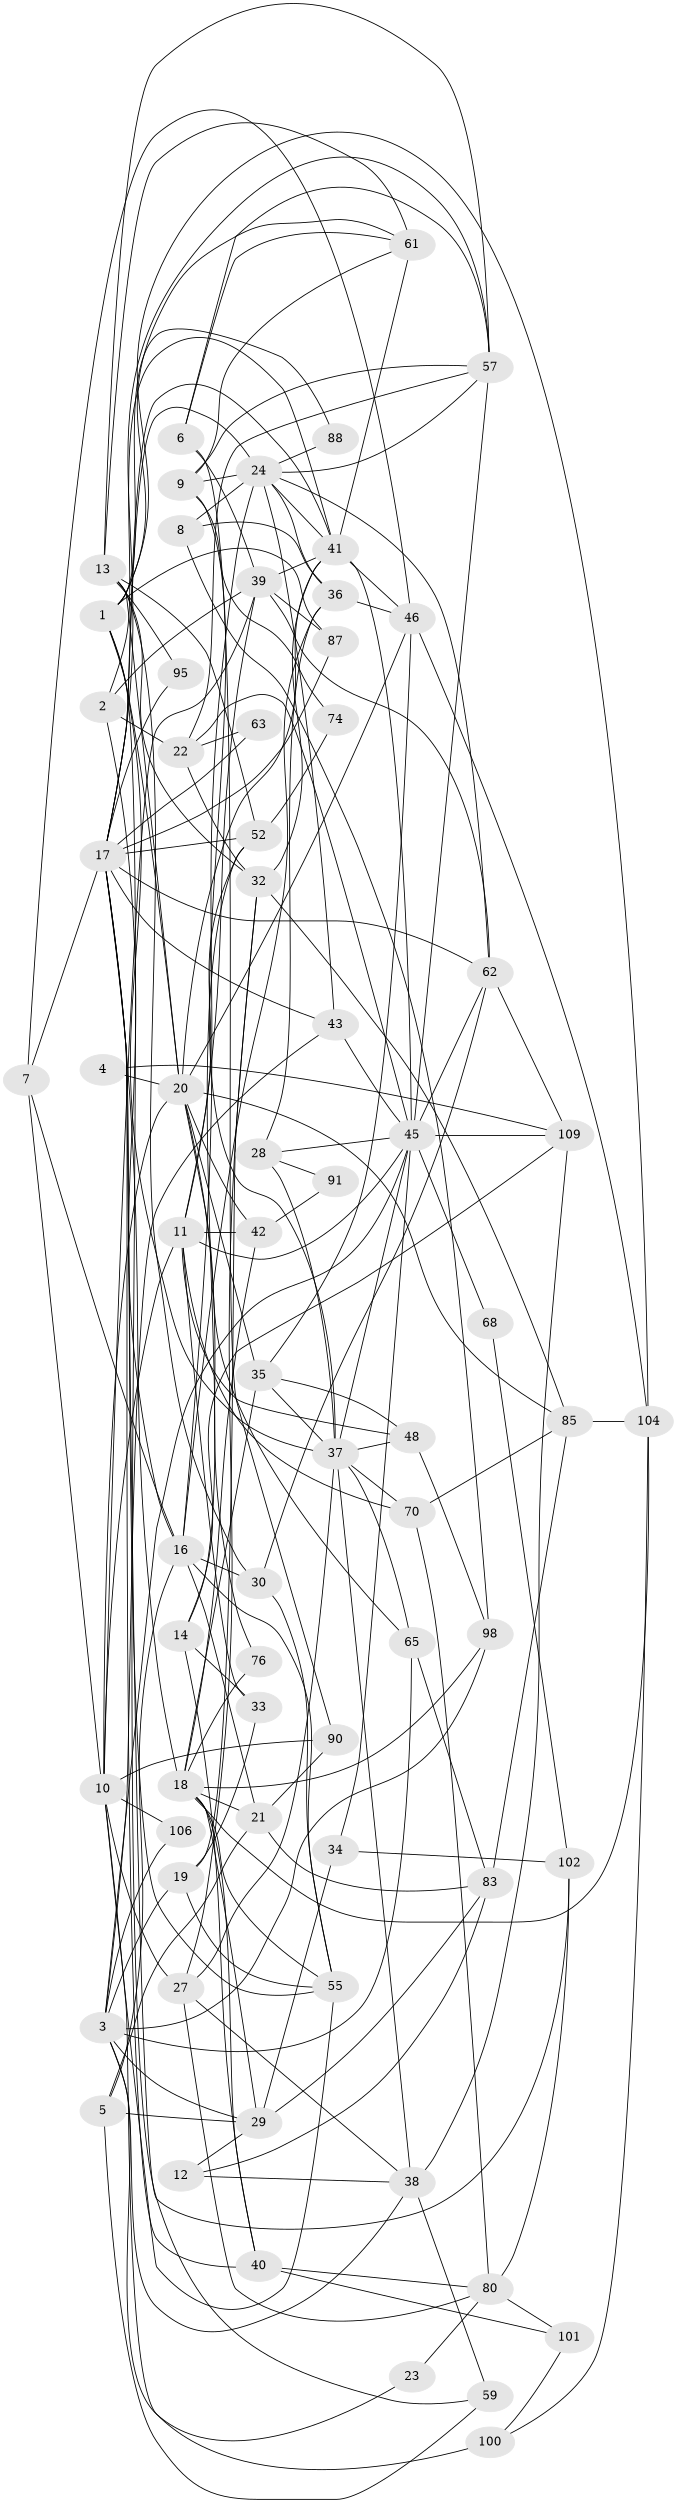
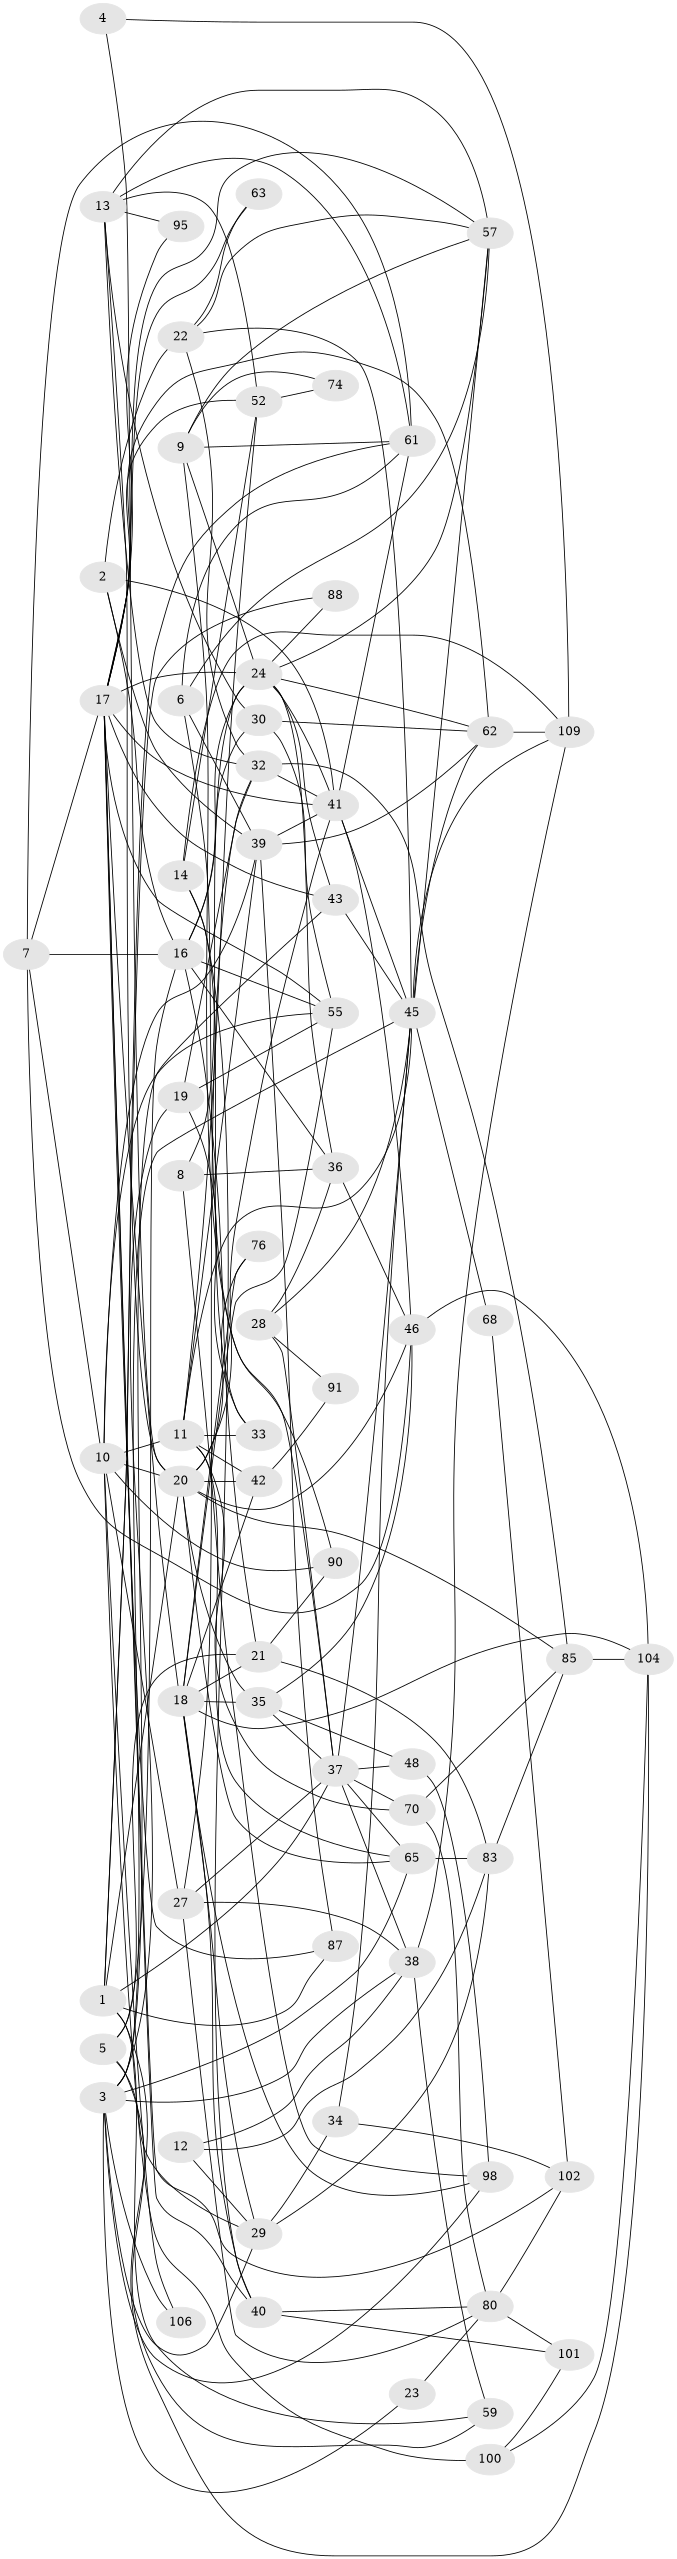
none -> (56, 285)
(264, 1409) -> (224, 1752)
